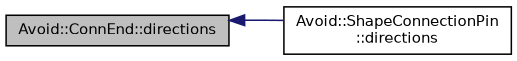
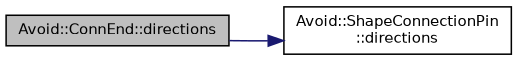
(264, 20) -> (249, 41)
